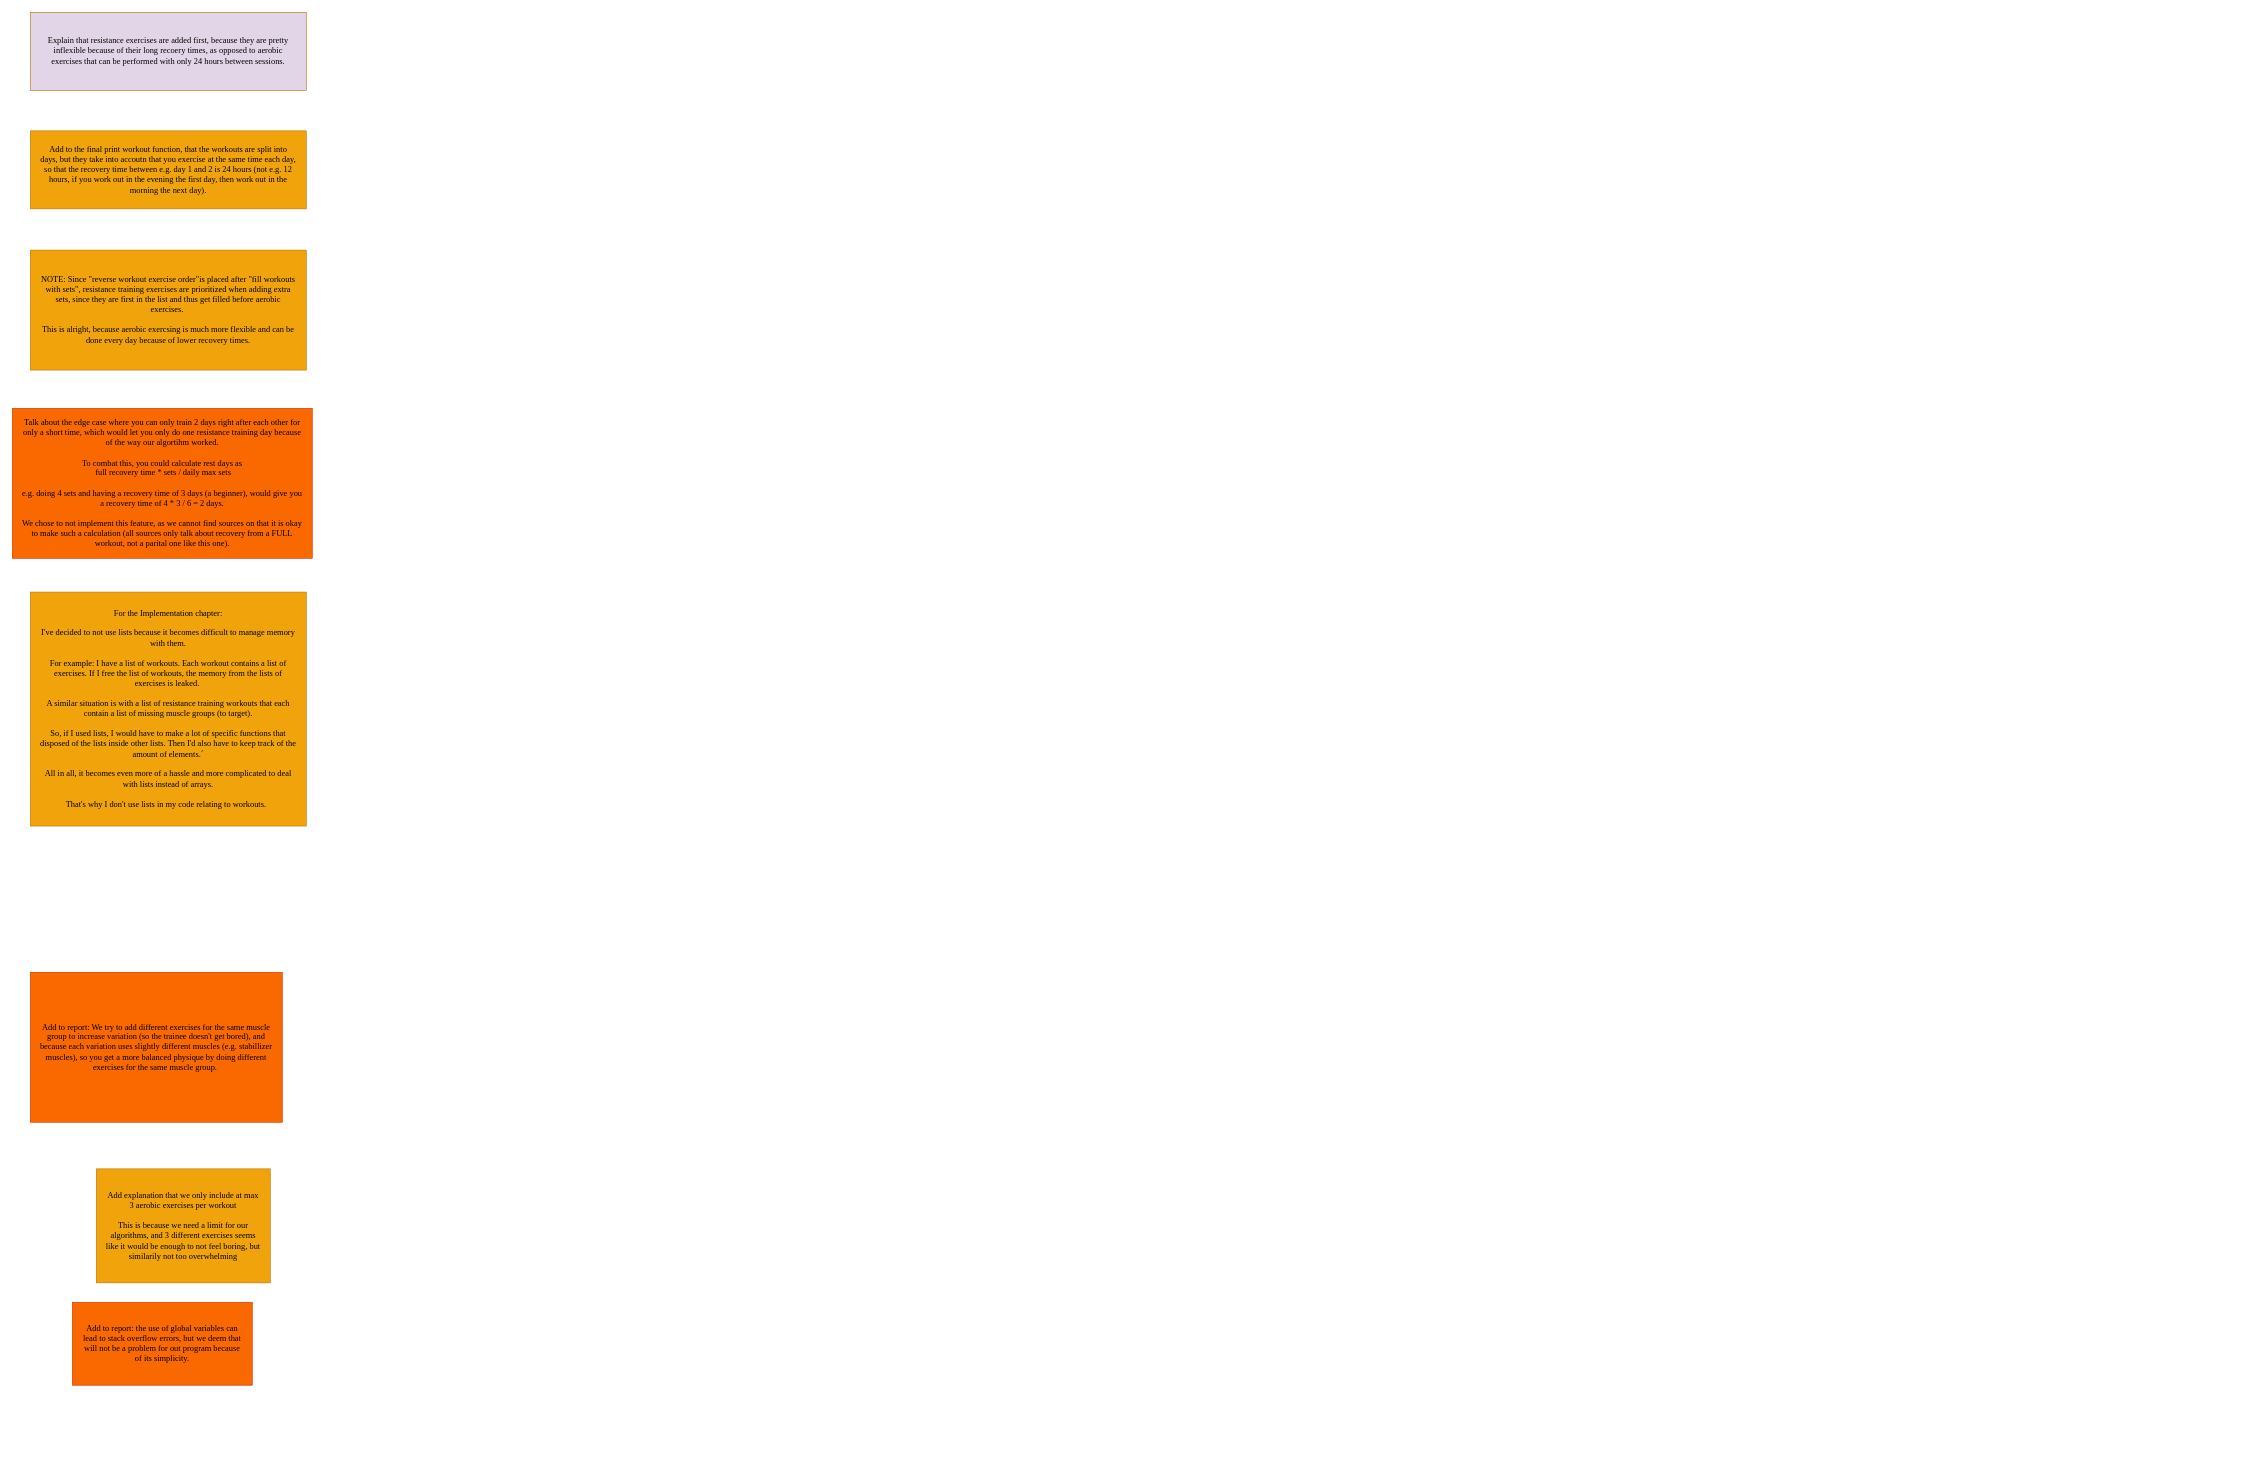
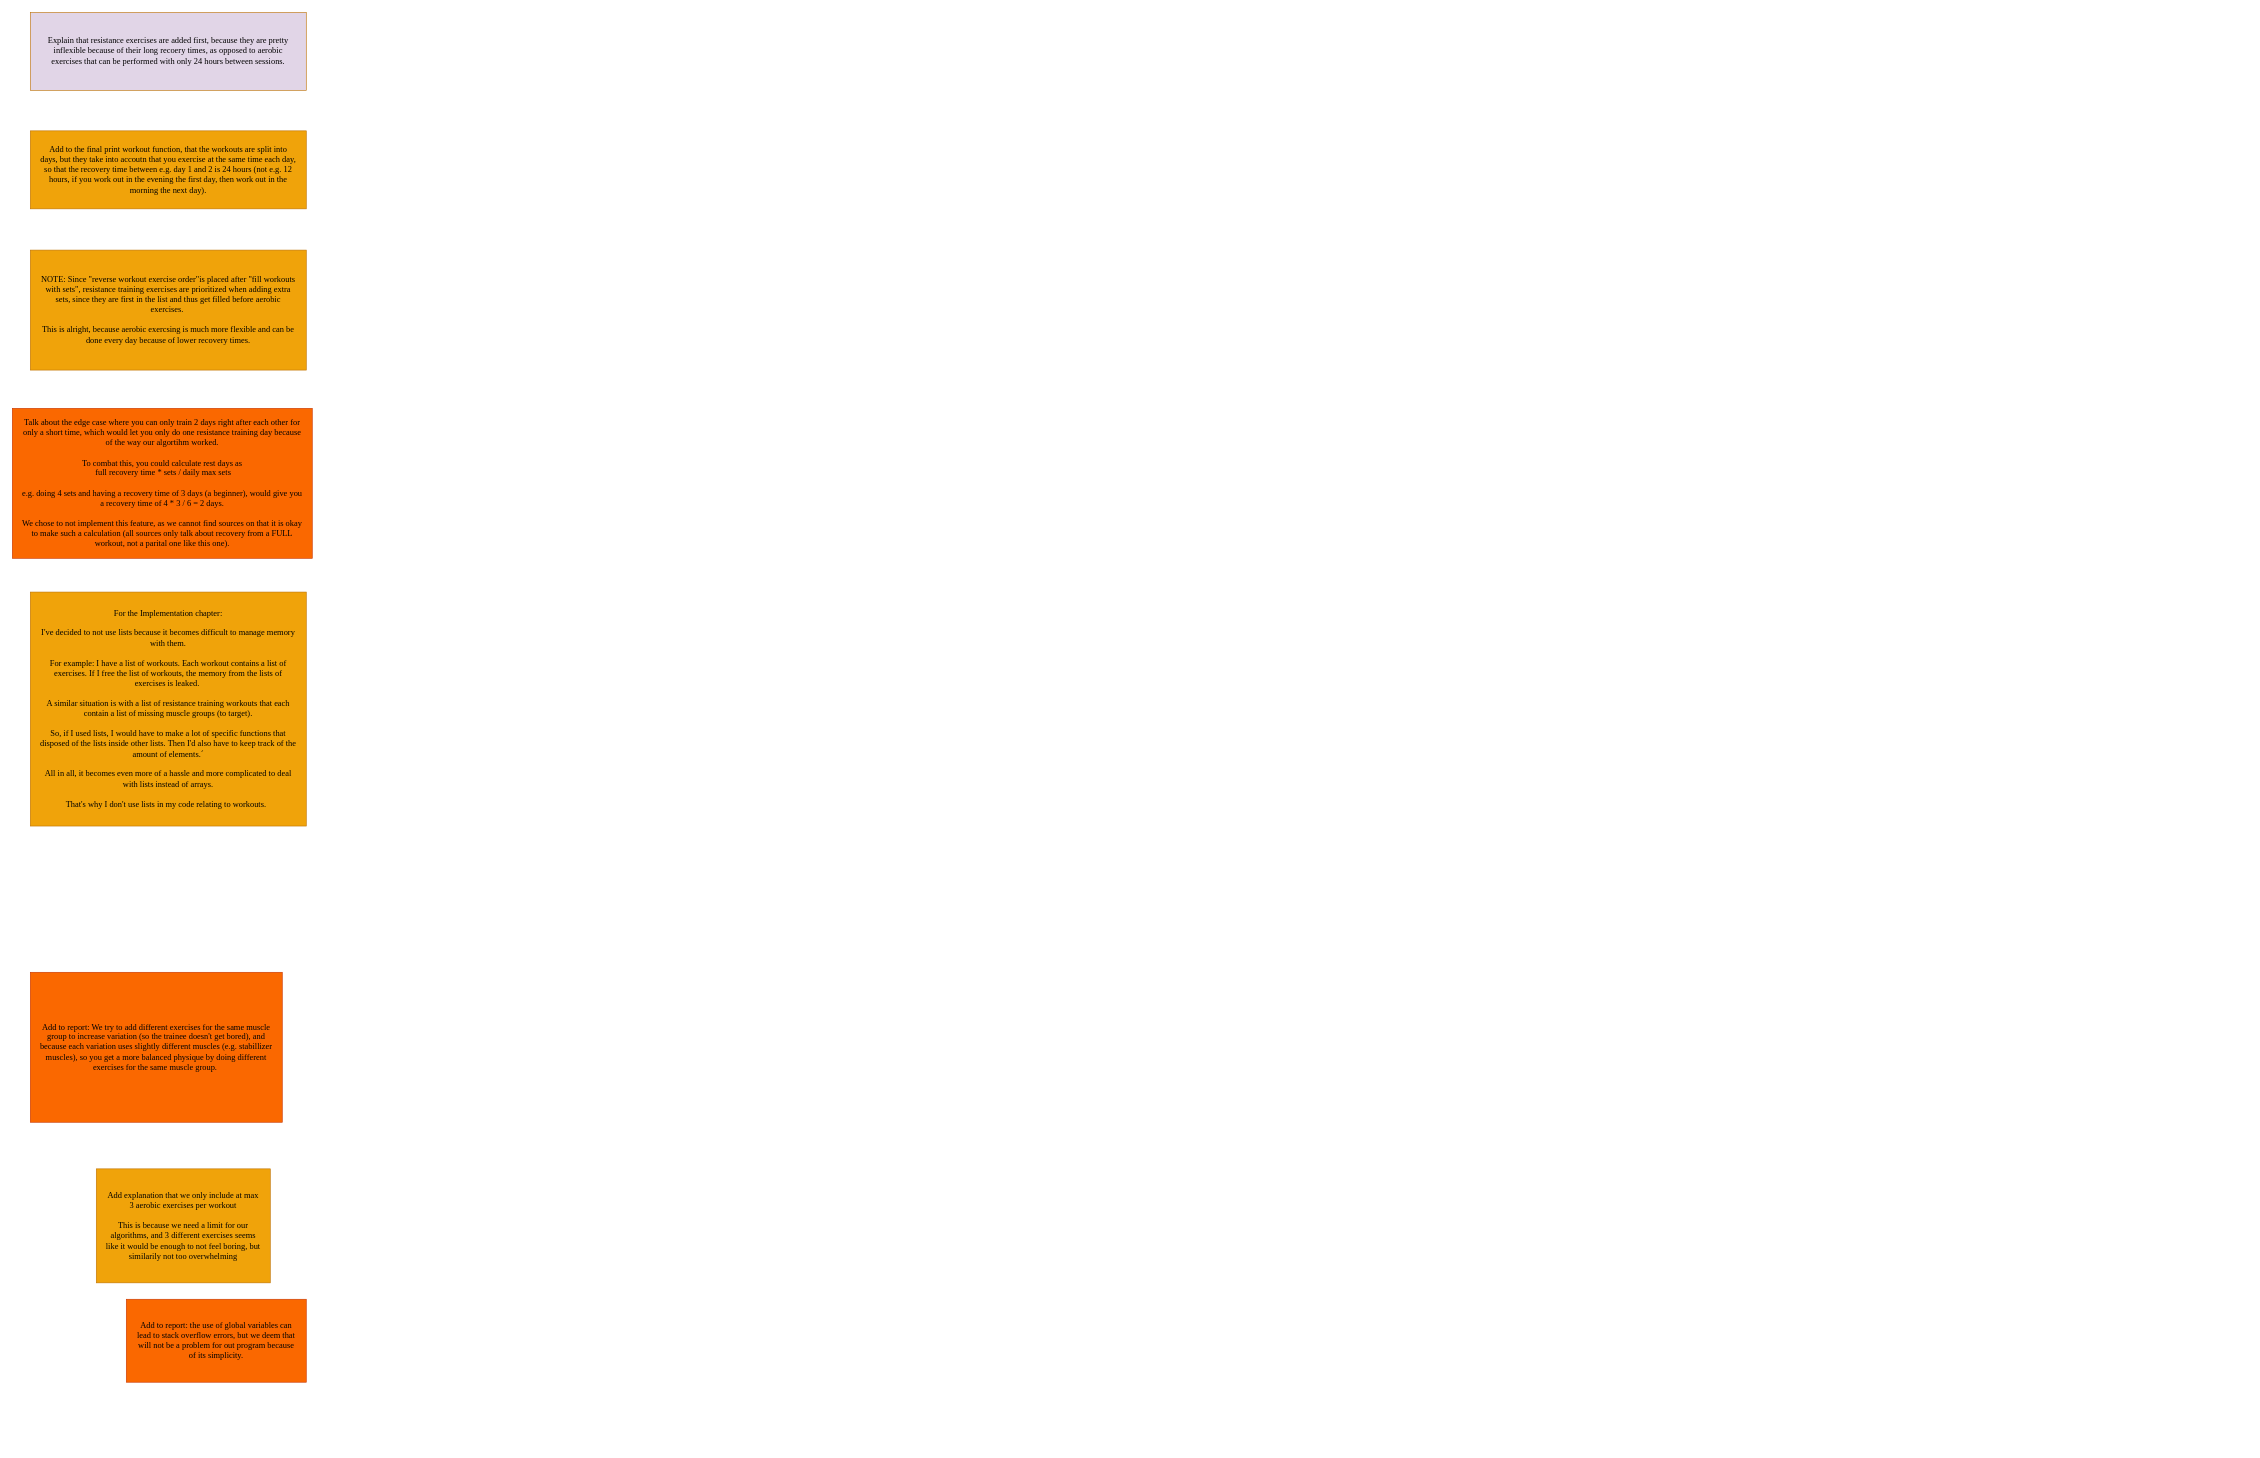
(162, 1344) -> (216, 1341)
